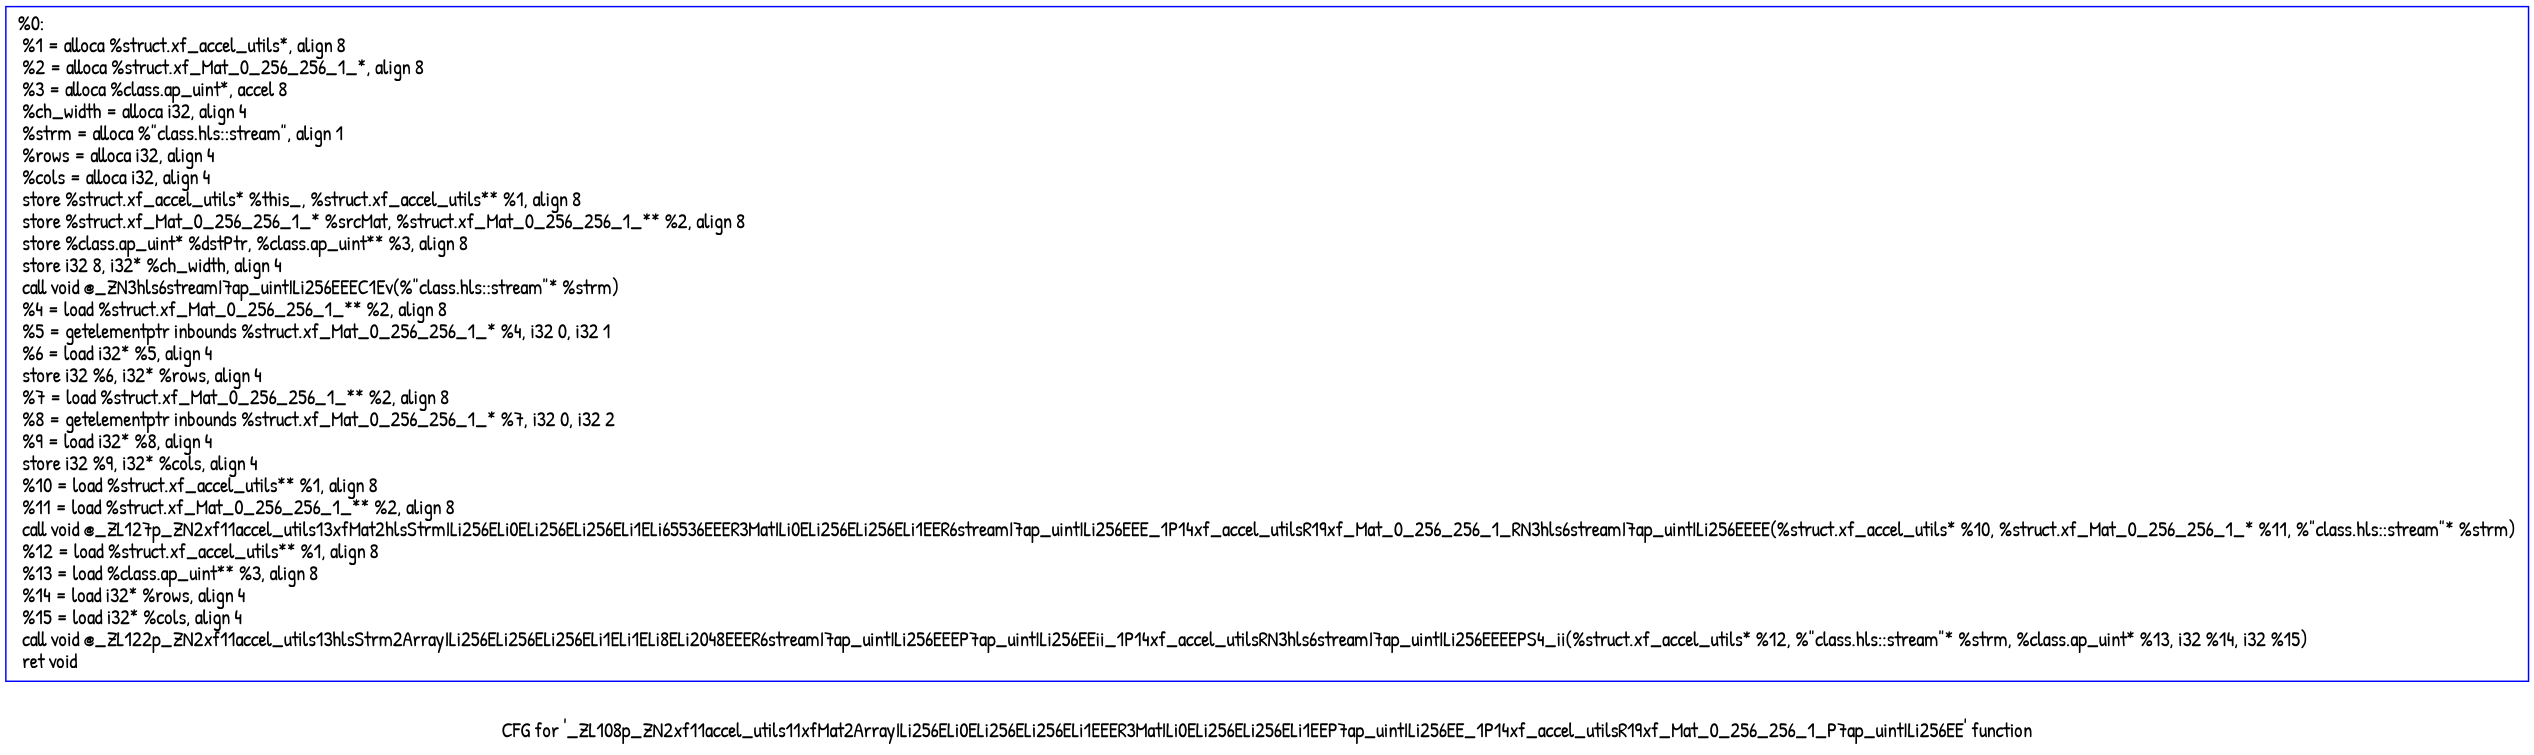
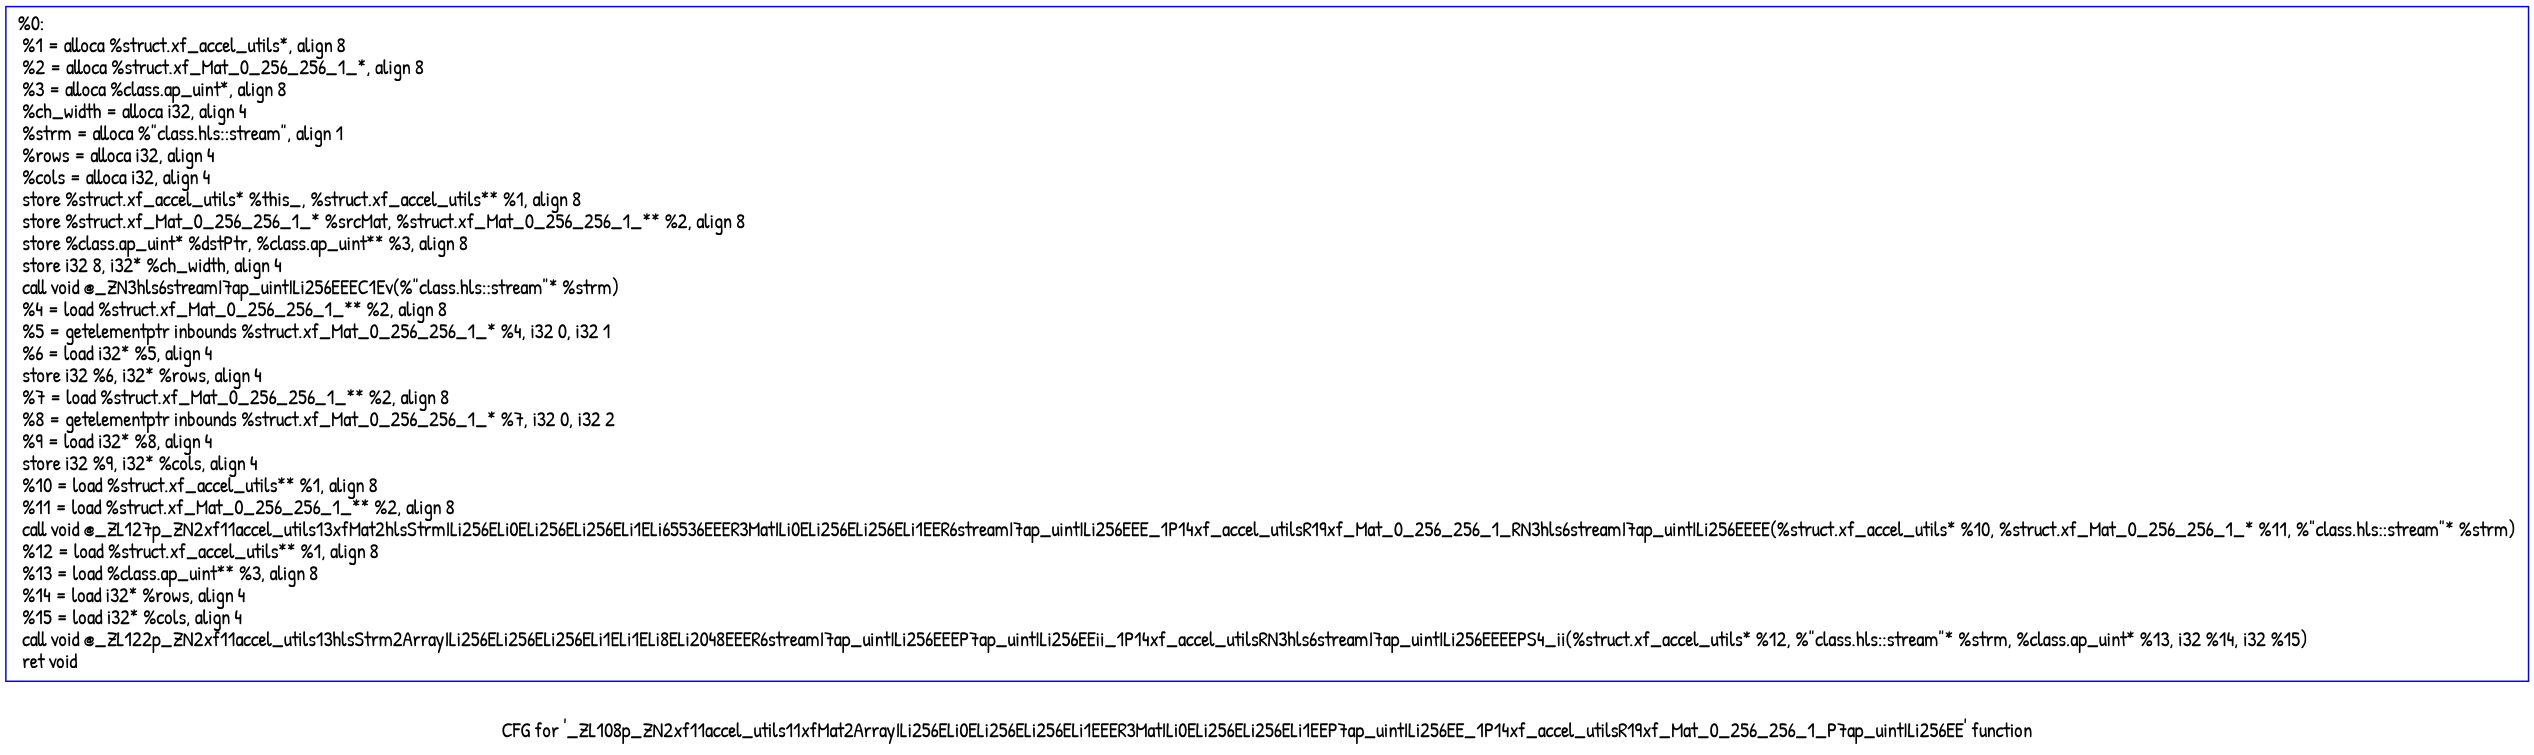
(153, 90) -> (153, 90)
